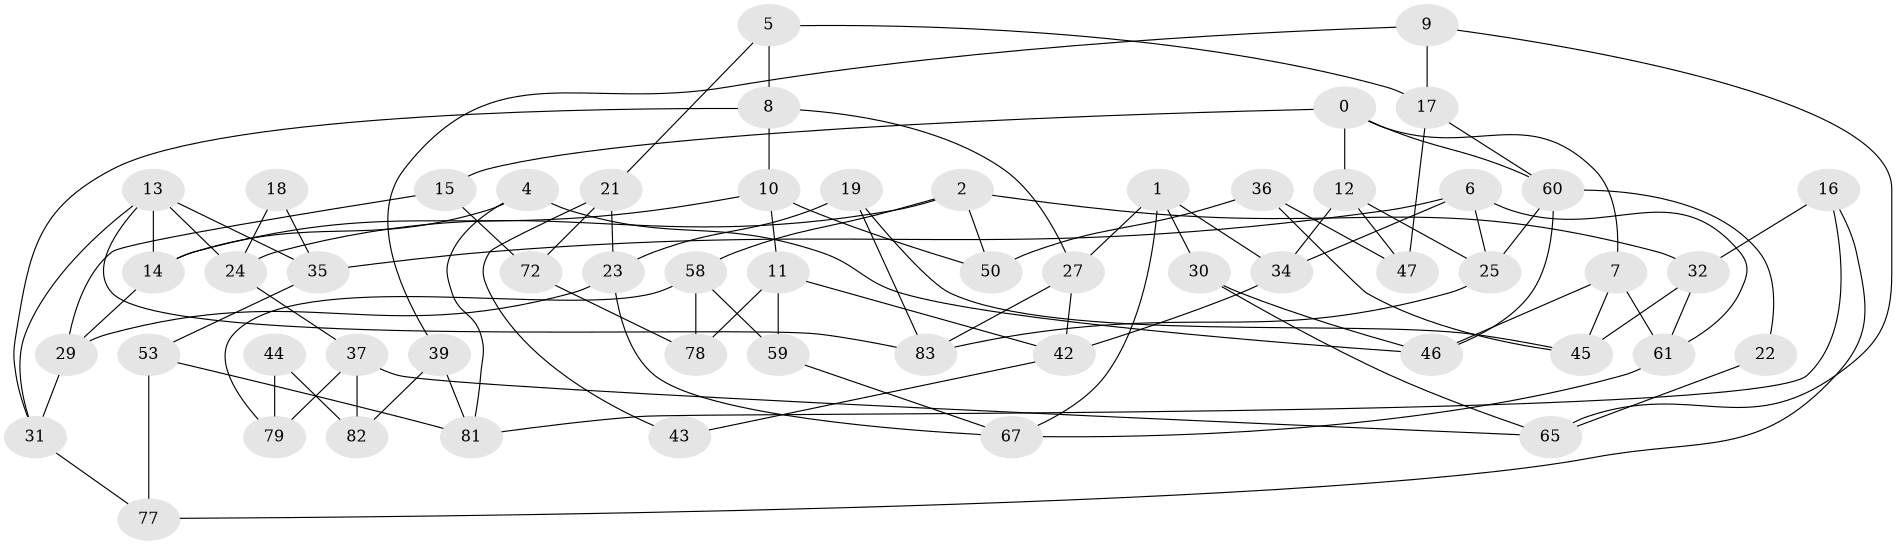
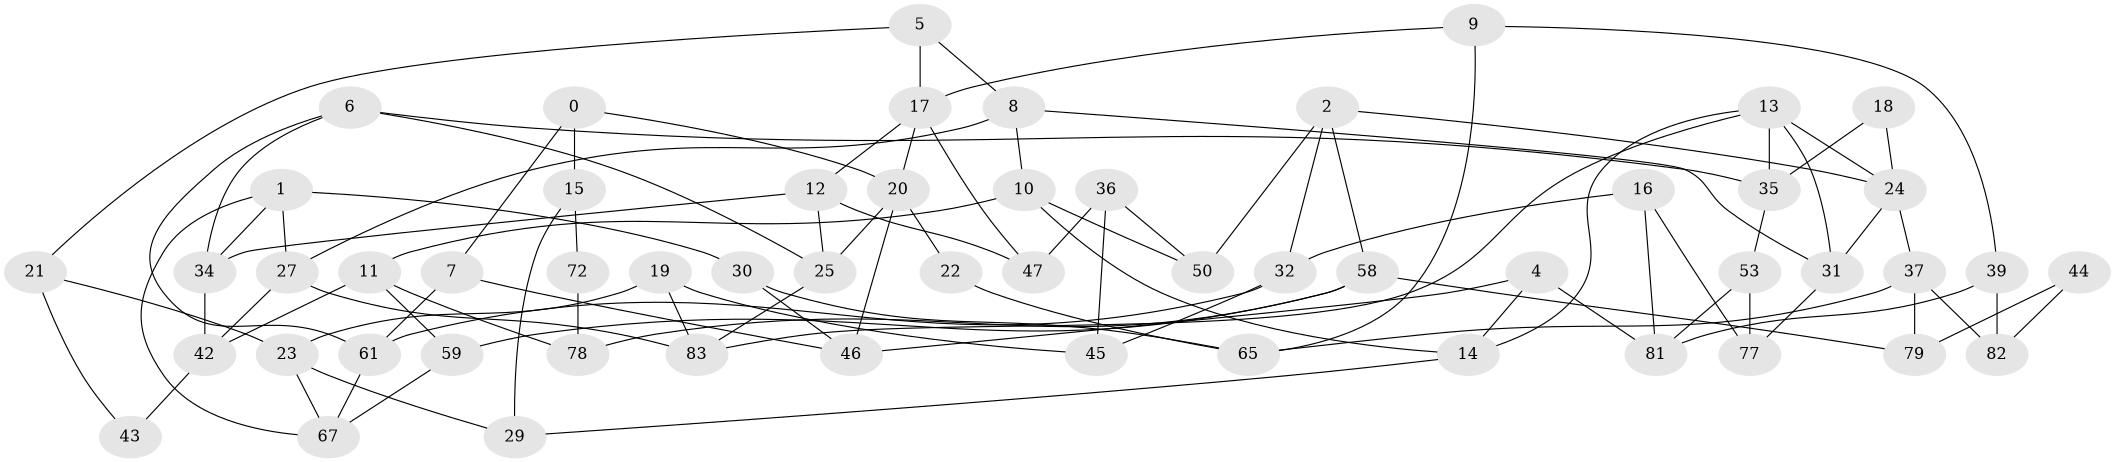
(1345, 149) -> (865, 151)
(1553, 190) -> (898, 190)
(571, 231) -> none
(1599, 314) -> none
(51, 396) -> (1864, 231)
